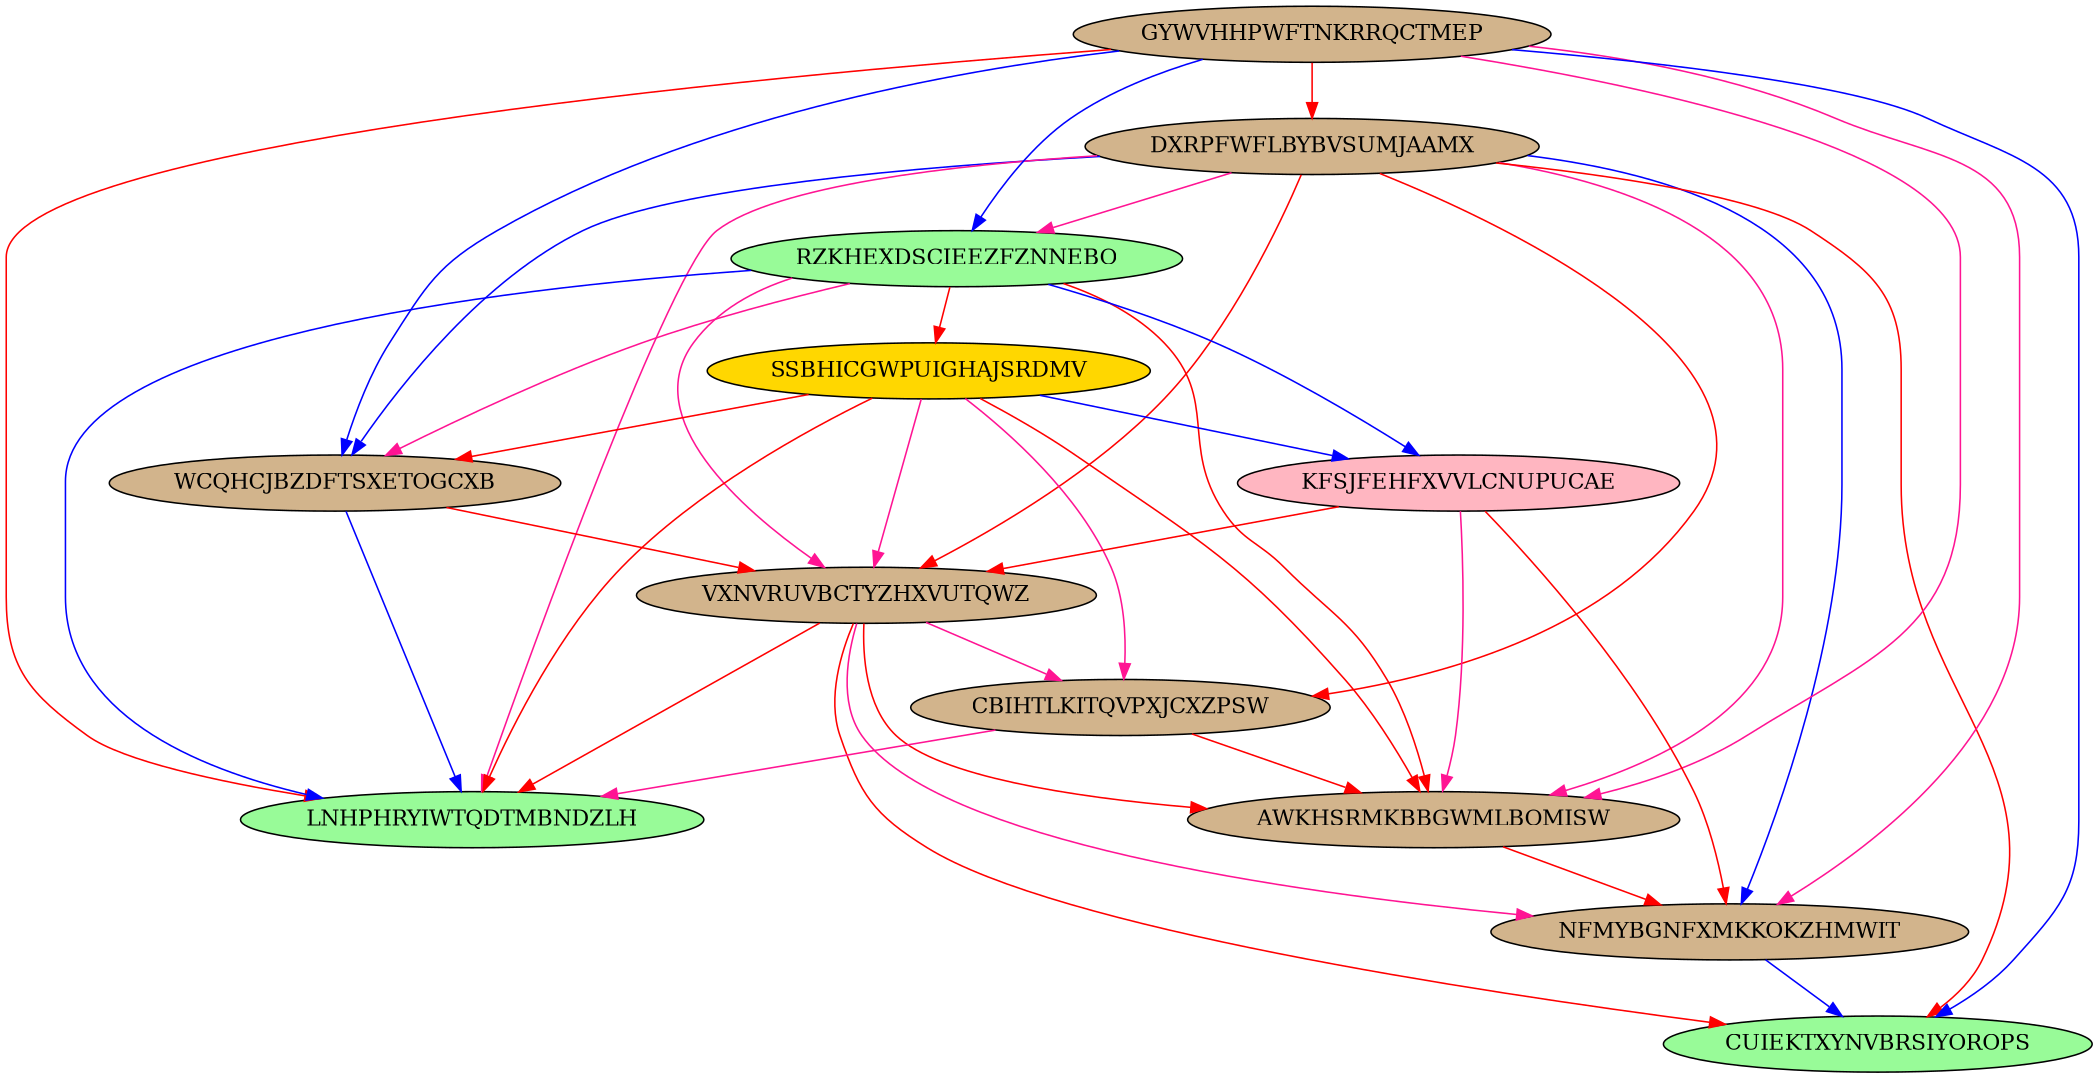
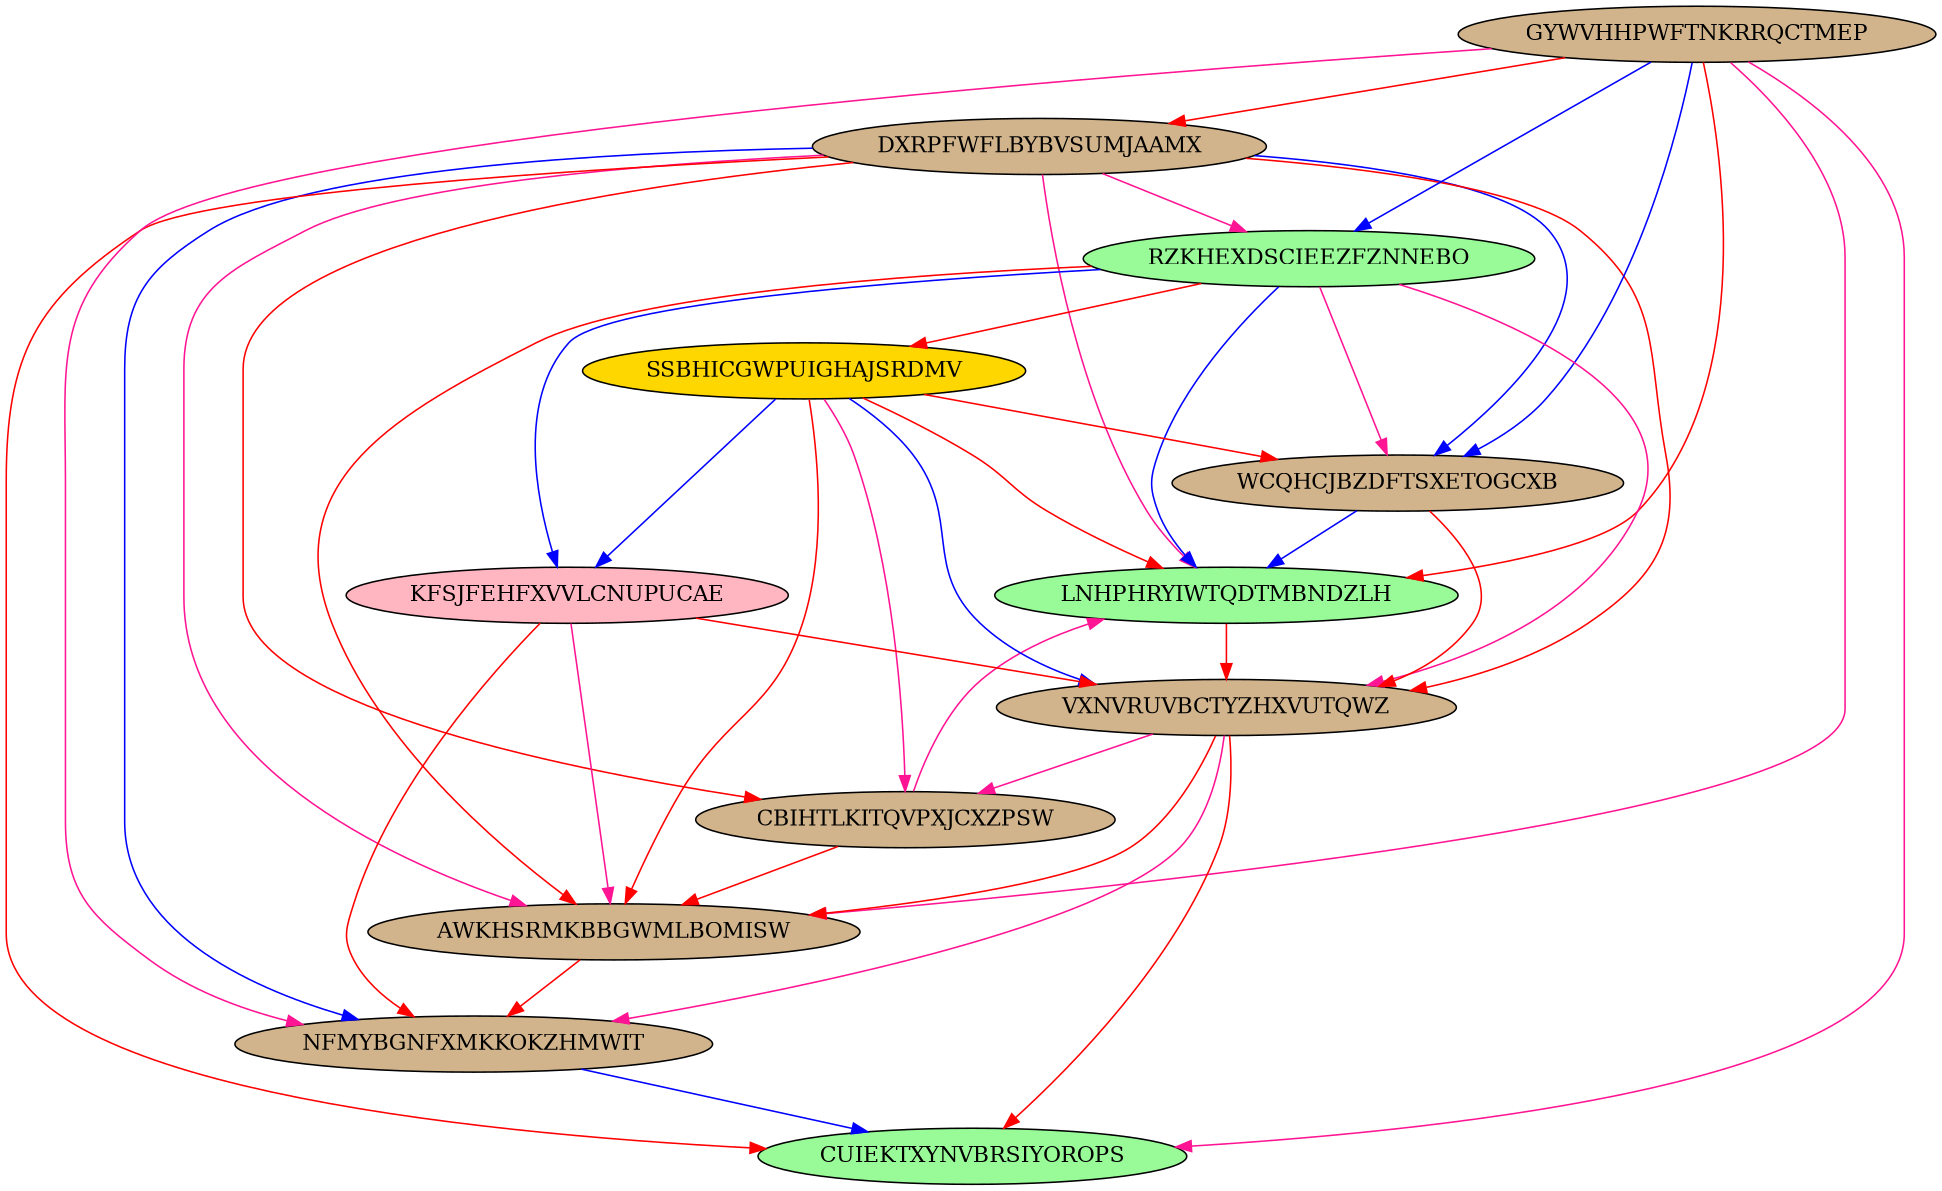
(2079, 337) -> (1904, 853)
(900, 475) -> (945, 556)
(676, 704) -> (1226, 644)
